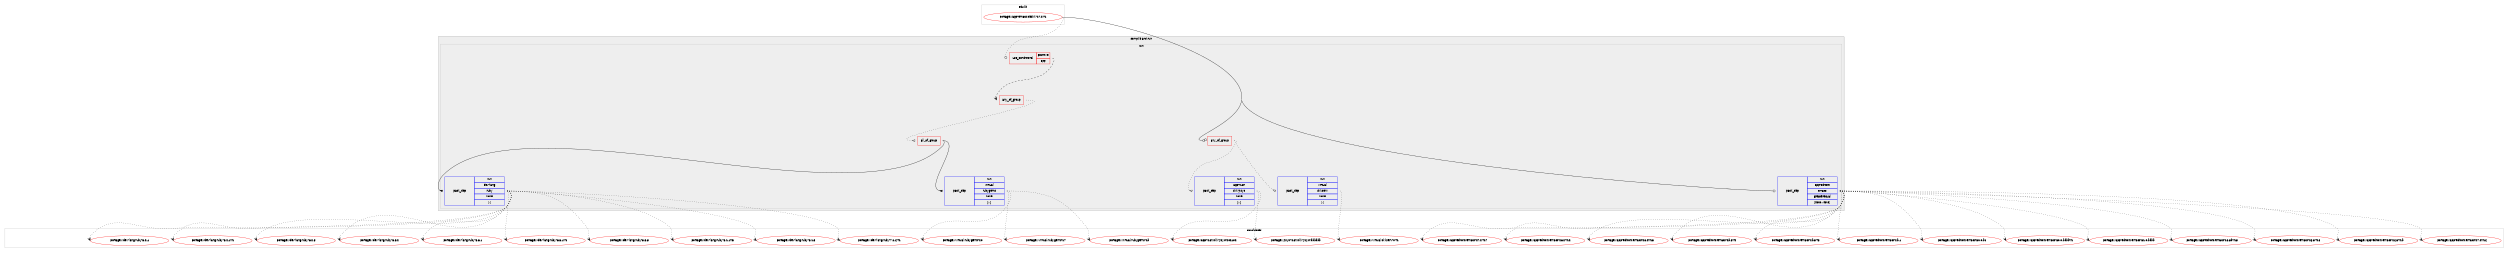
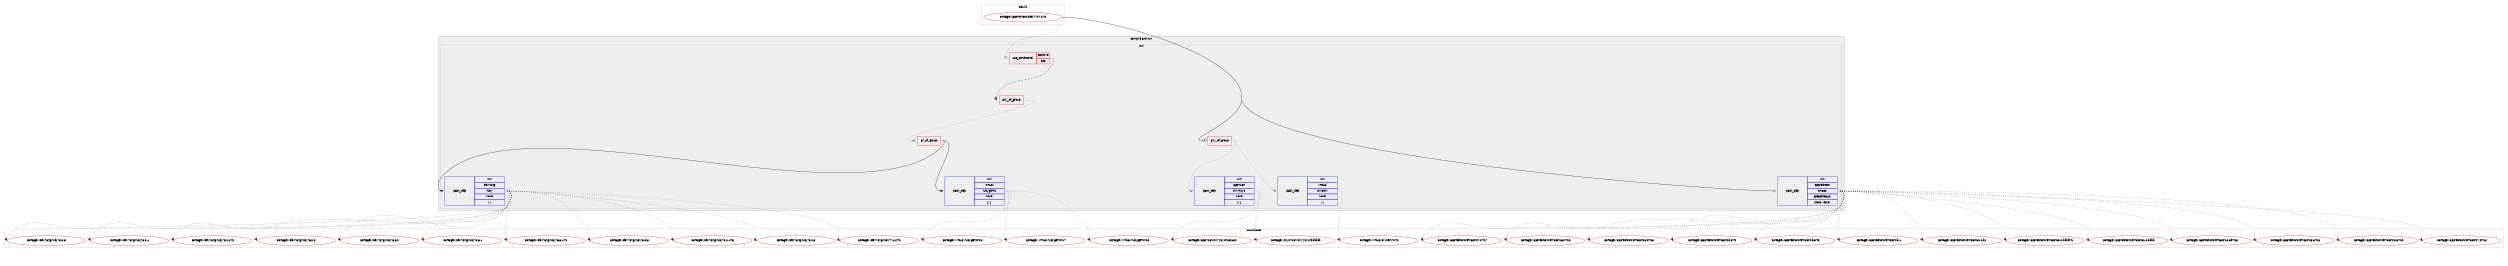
none -> (46, 241)
